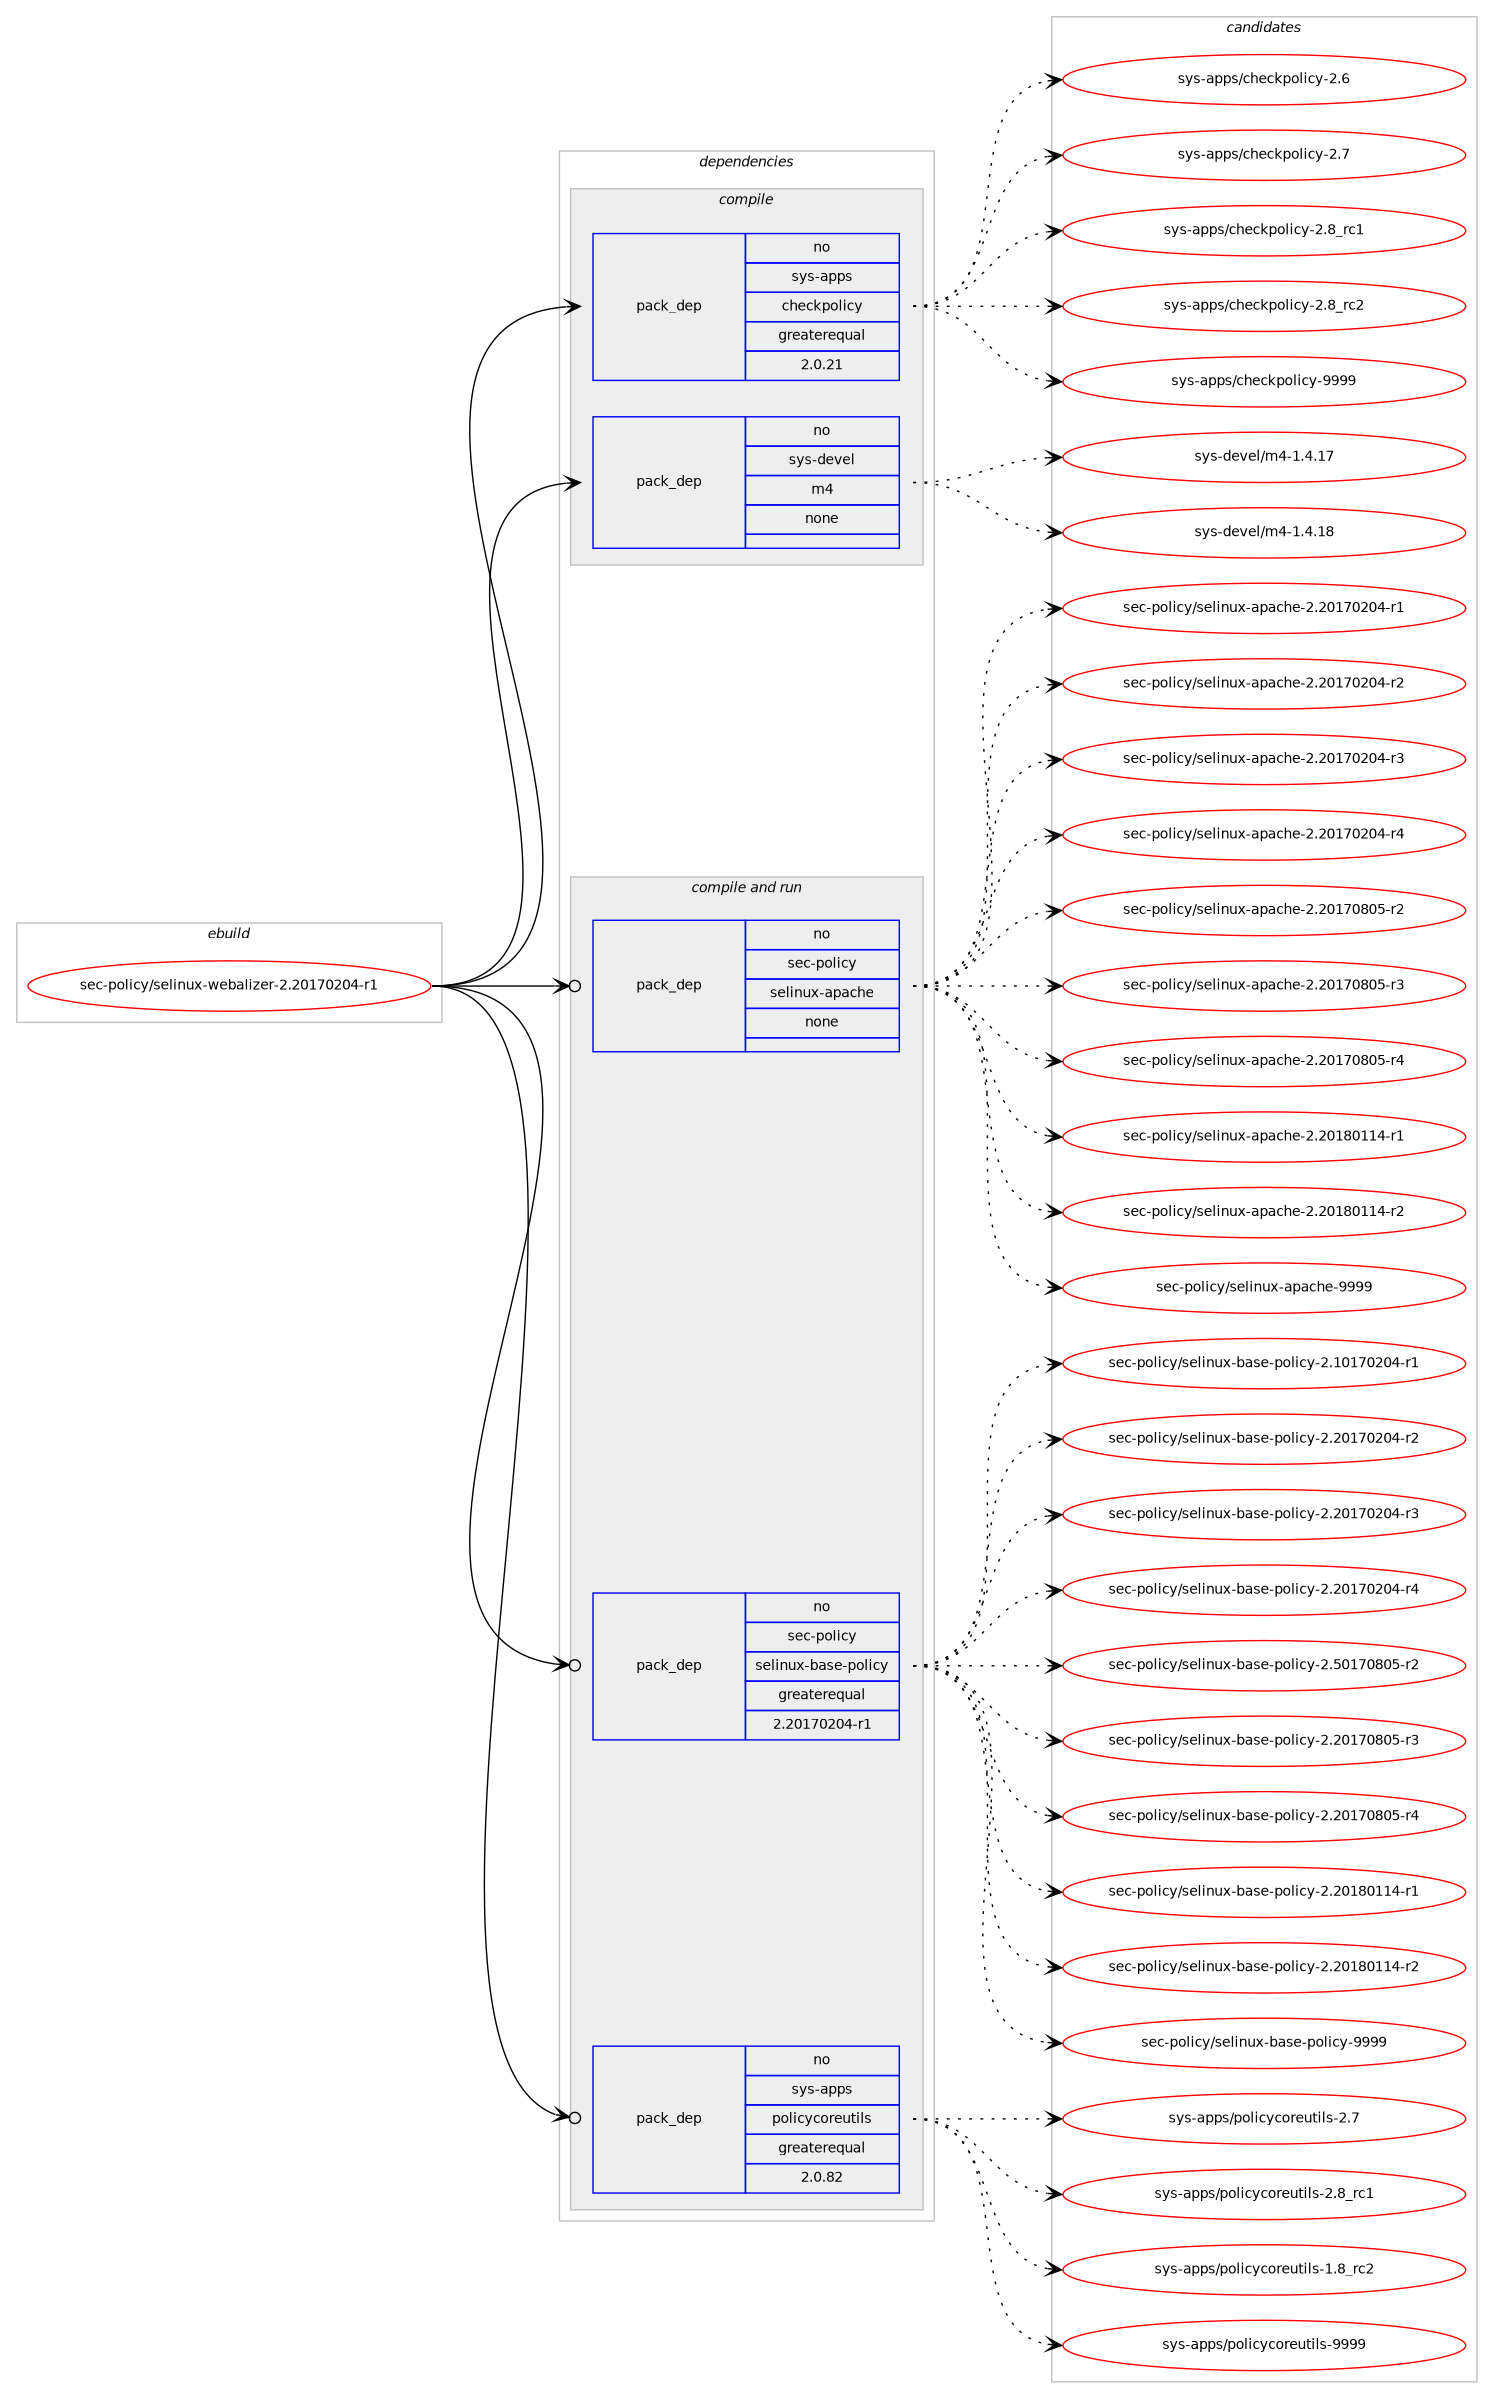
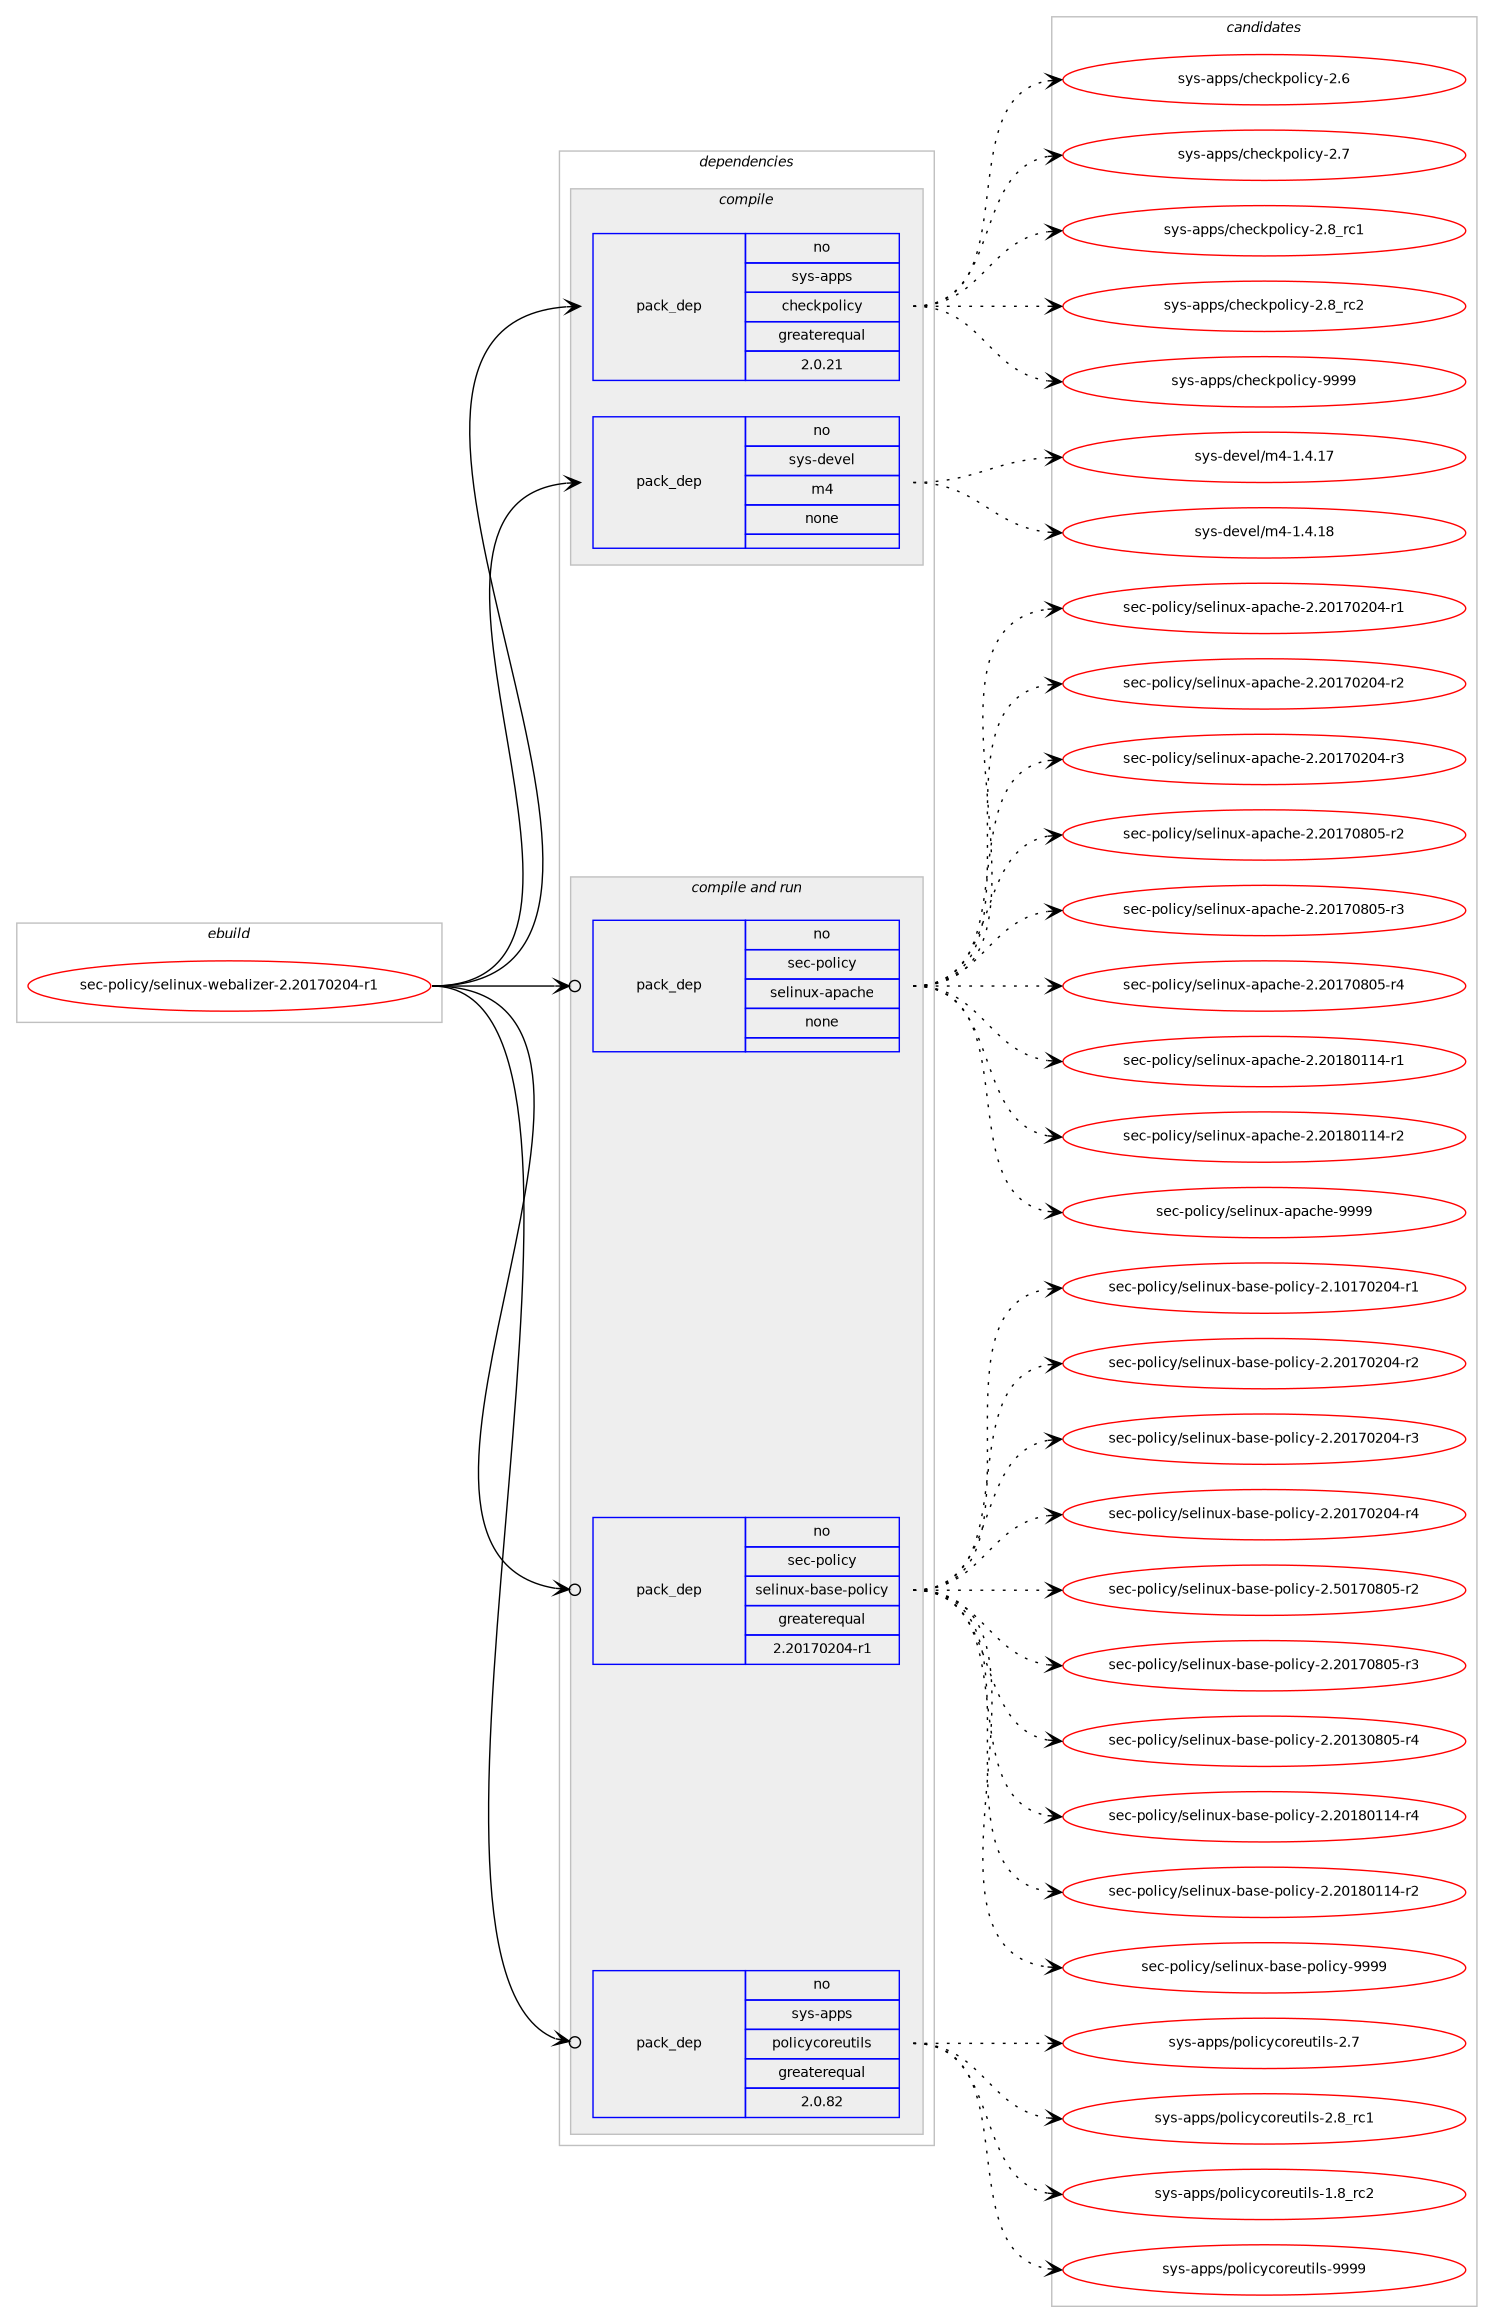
(1264, 835) -> none
(1264, 1817) -> (1264, 1741)
(1264, 1892) -> (1264, 1817)
